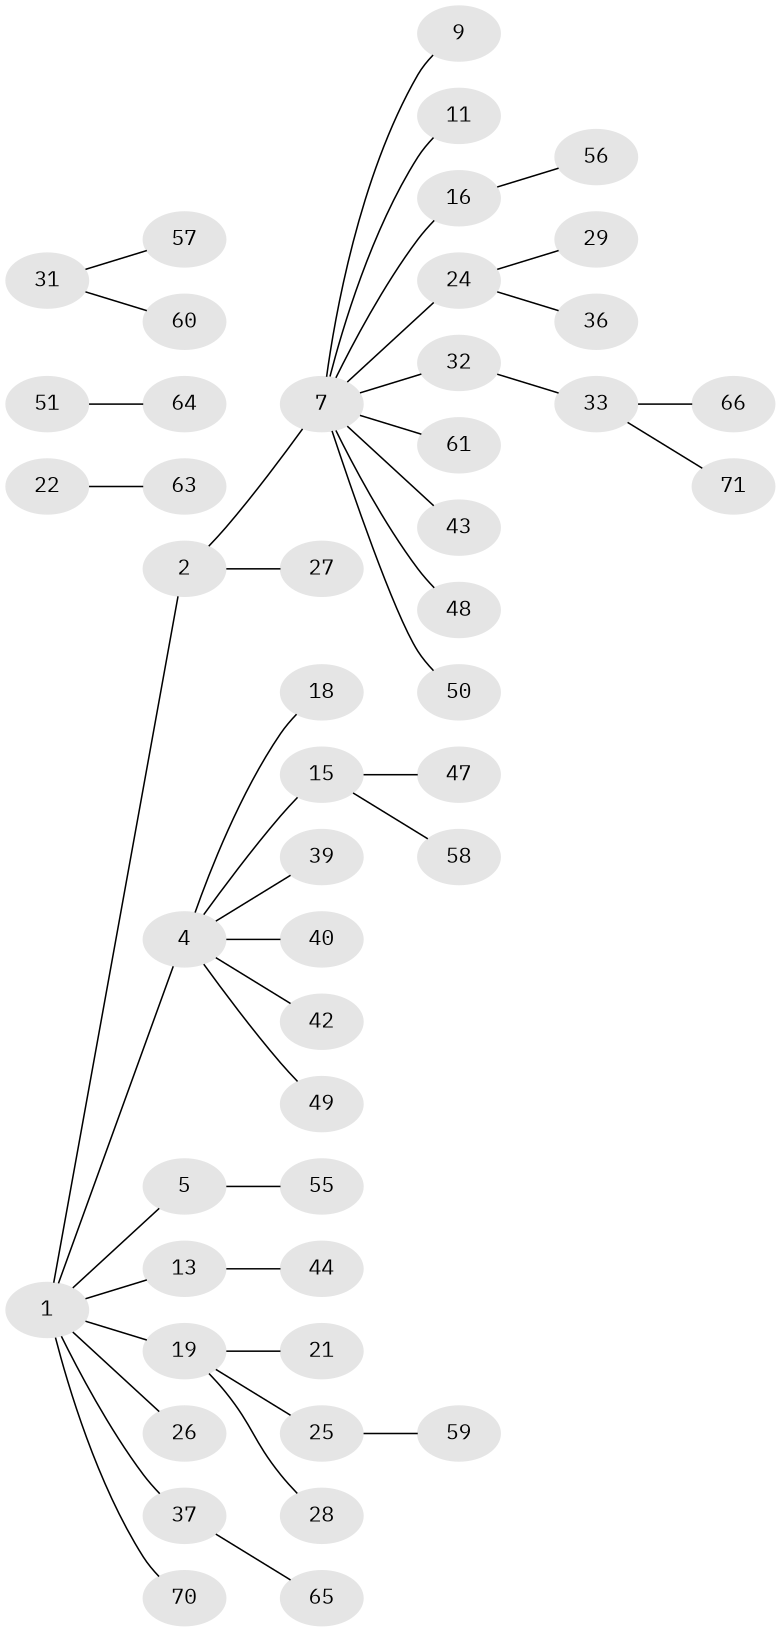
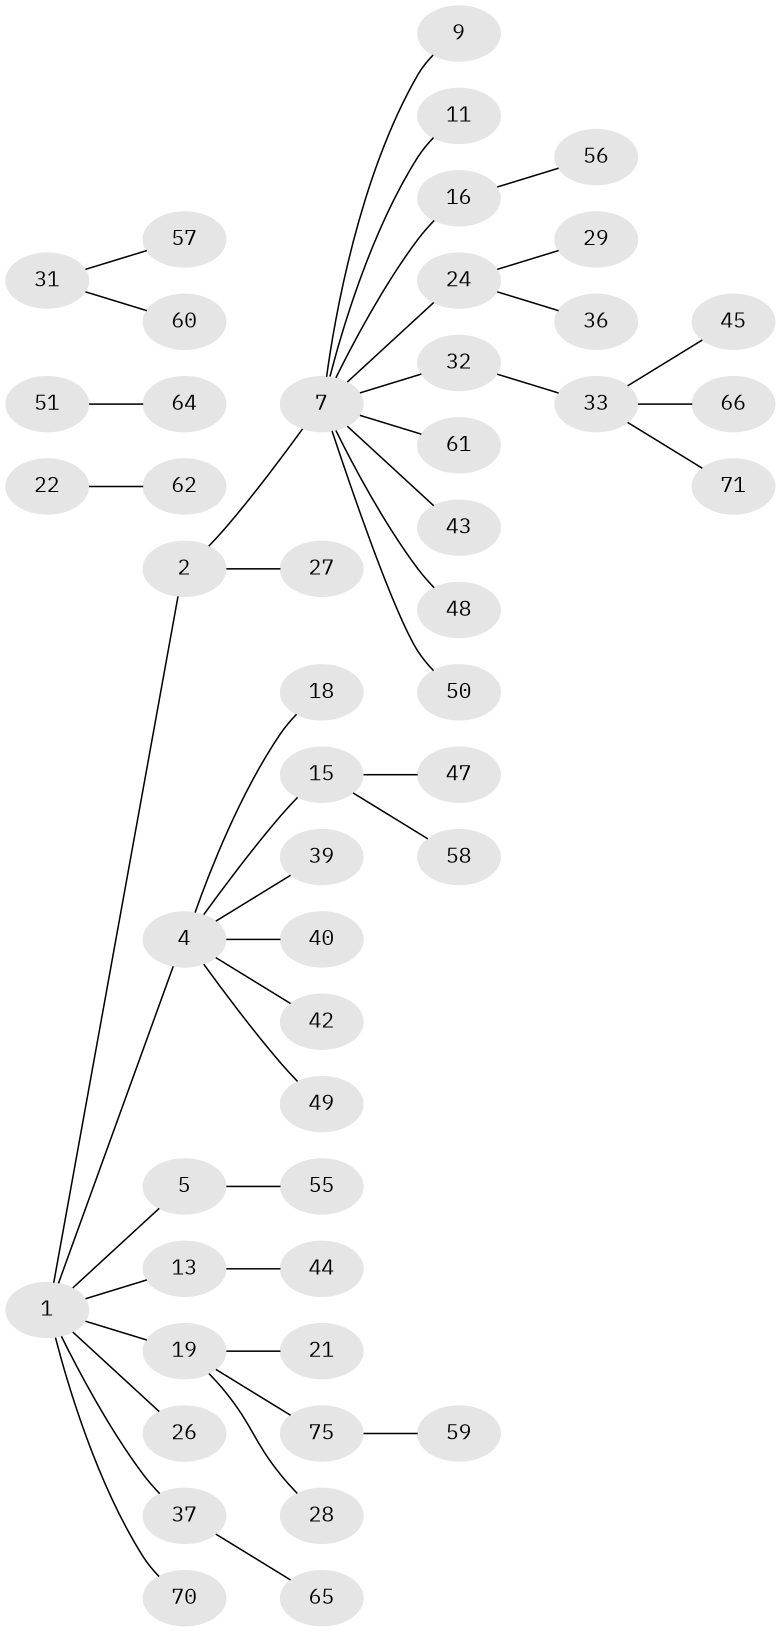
none -> (734, 322)
(185, 486) -> (185, 486)
(322, 1434) -> (322, 1434)
